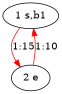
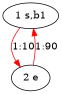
(24, 47) -> (24, 47)
(46, 47) -> (46, 47)
